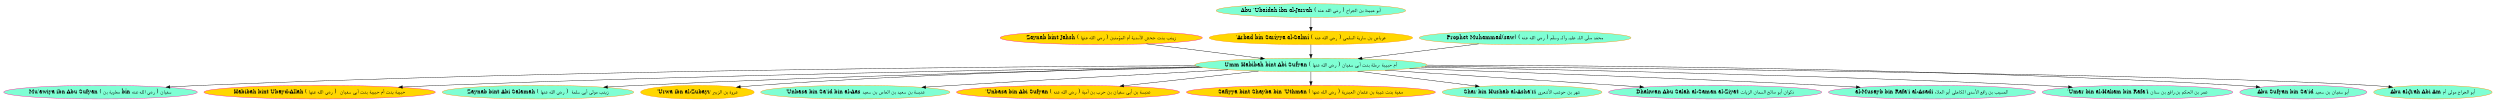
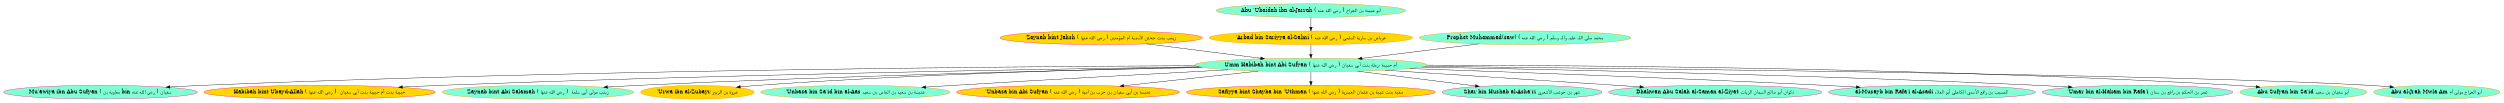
(1522, 92) -> (1522, 92)
(2303, 92) -> (2303, 92)
(2433, 92) -> (2437, 92)
